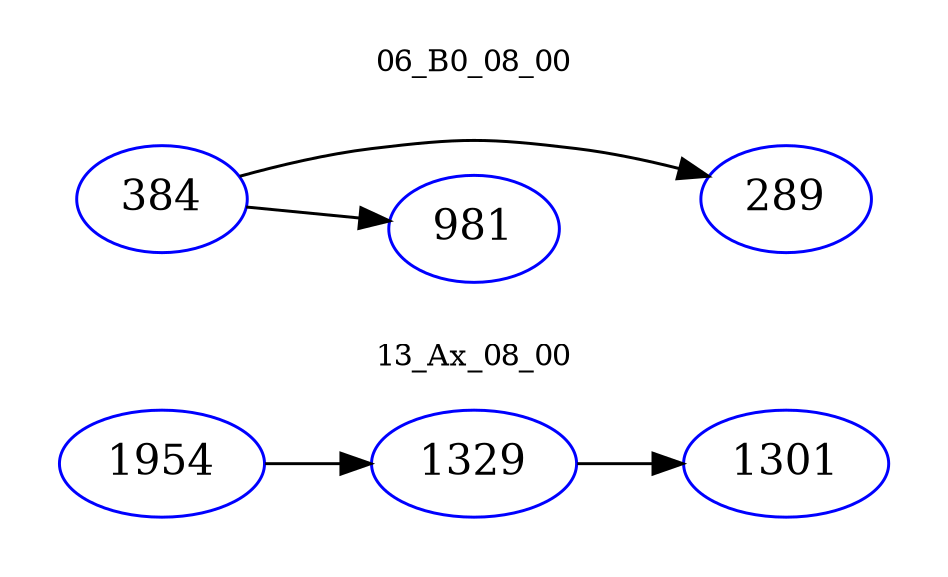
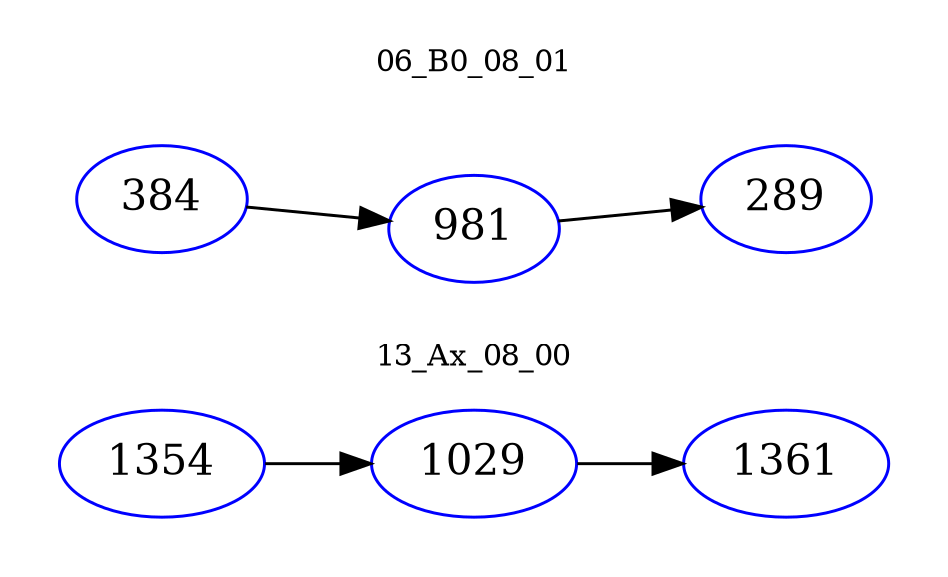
(474, 64) -> (474, 64)
(459, 141) -> (615, 215)
(162, 464) -> (162, 464)
(474, 464) -> (474, 464)
(786, 464) -> (786, 464)
